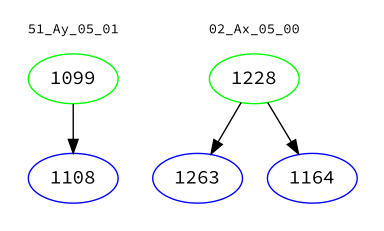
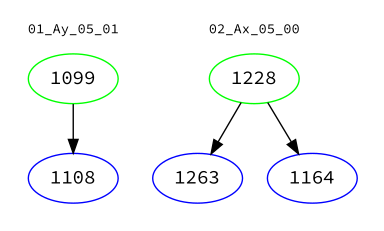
(74, 30) -> (74, 30)
